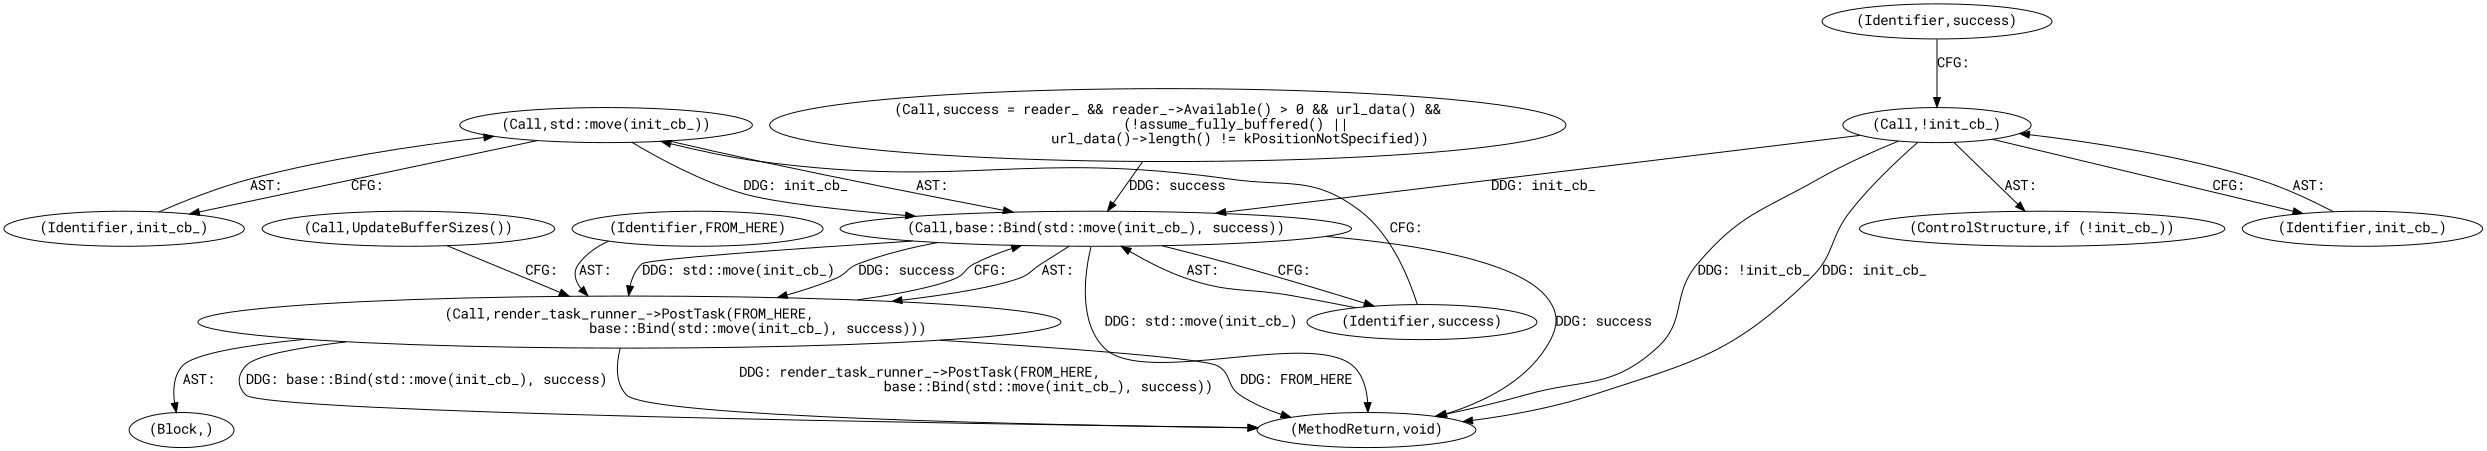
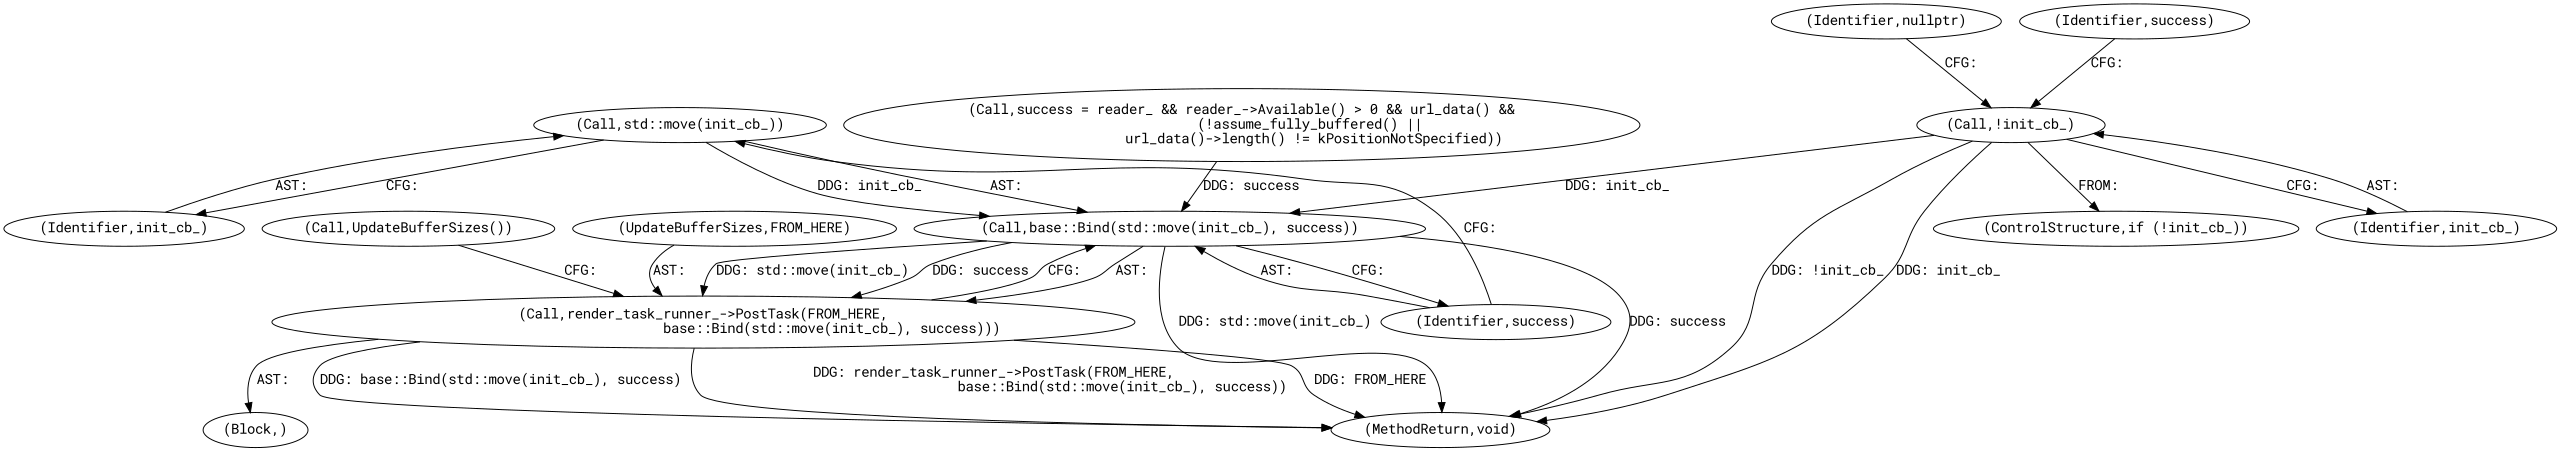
none -> (1886, 21)
(2025, 186) -> (2103, 186)
(698, 229) -> (735, 229)
